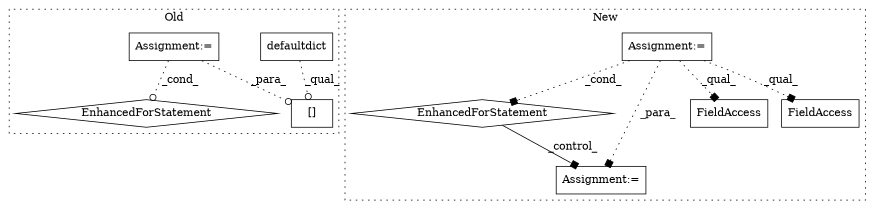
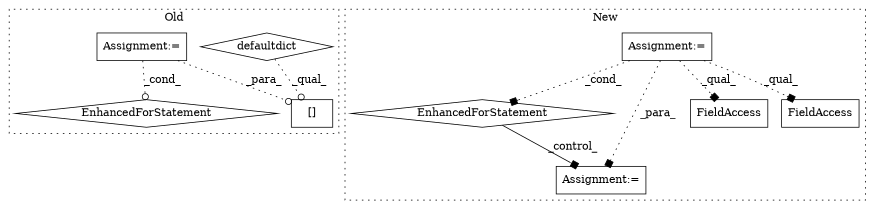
(297, 47) -> (267, 47)
